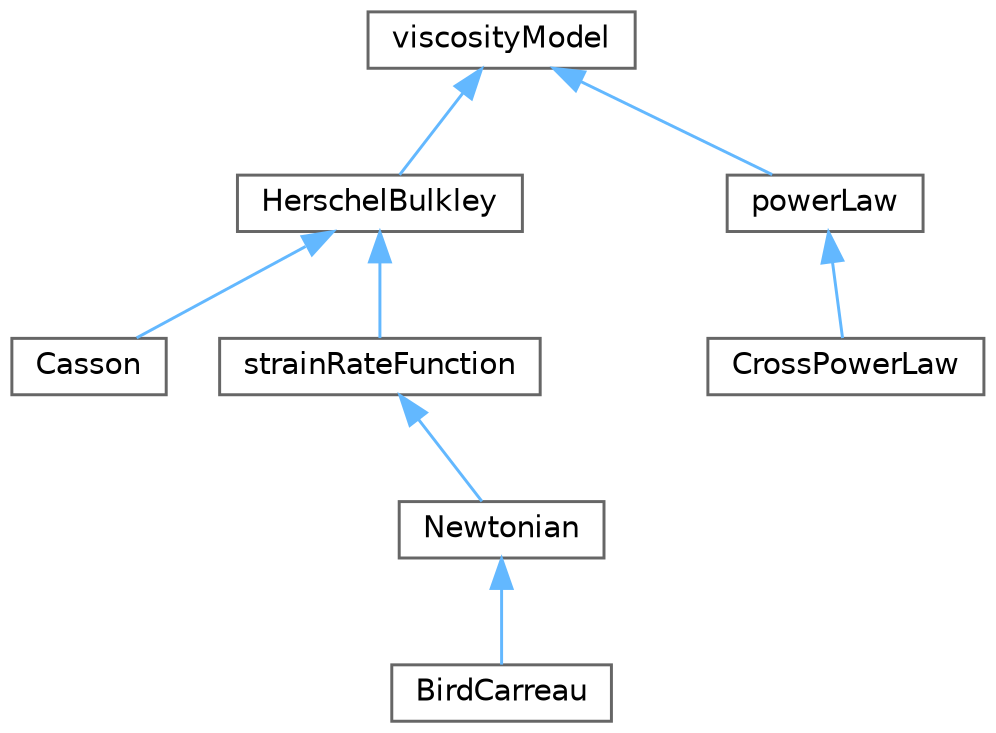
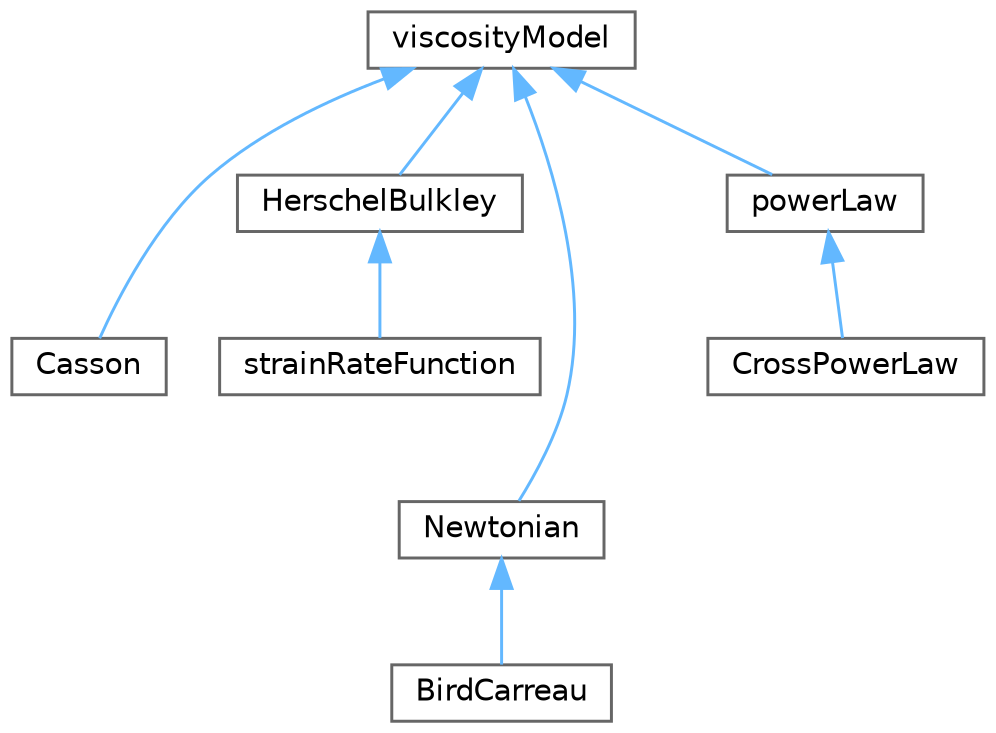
(221, 292) -> (211, 175)
(450, 460) -> (574, 301)
